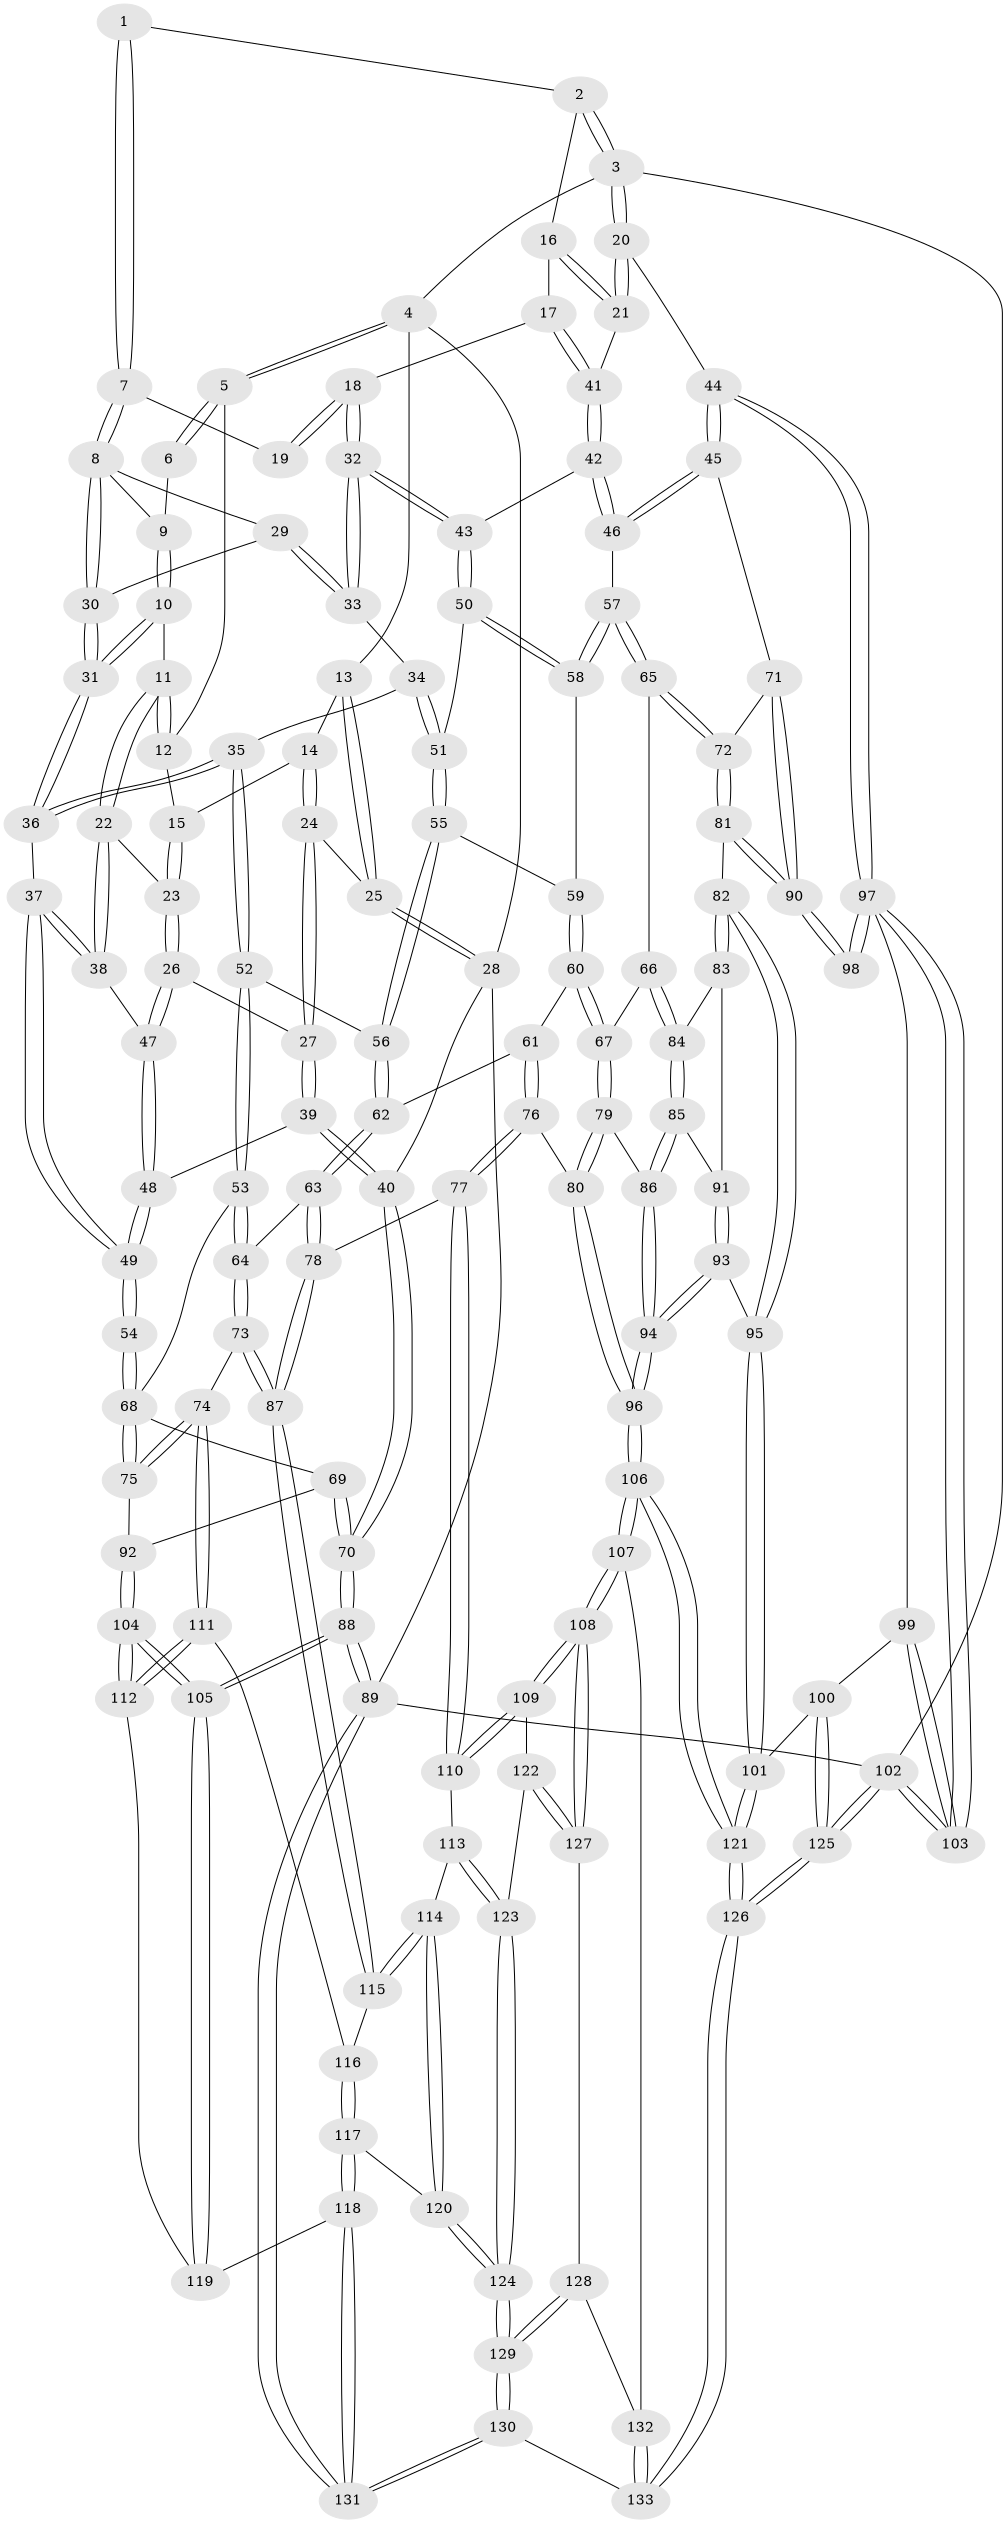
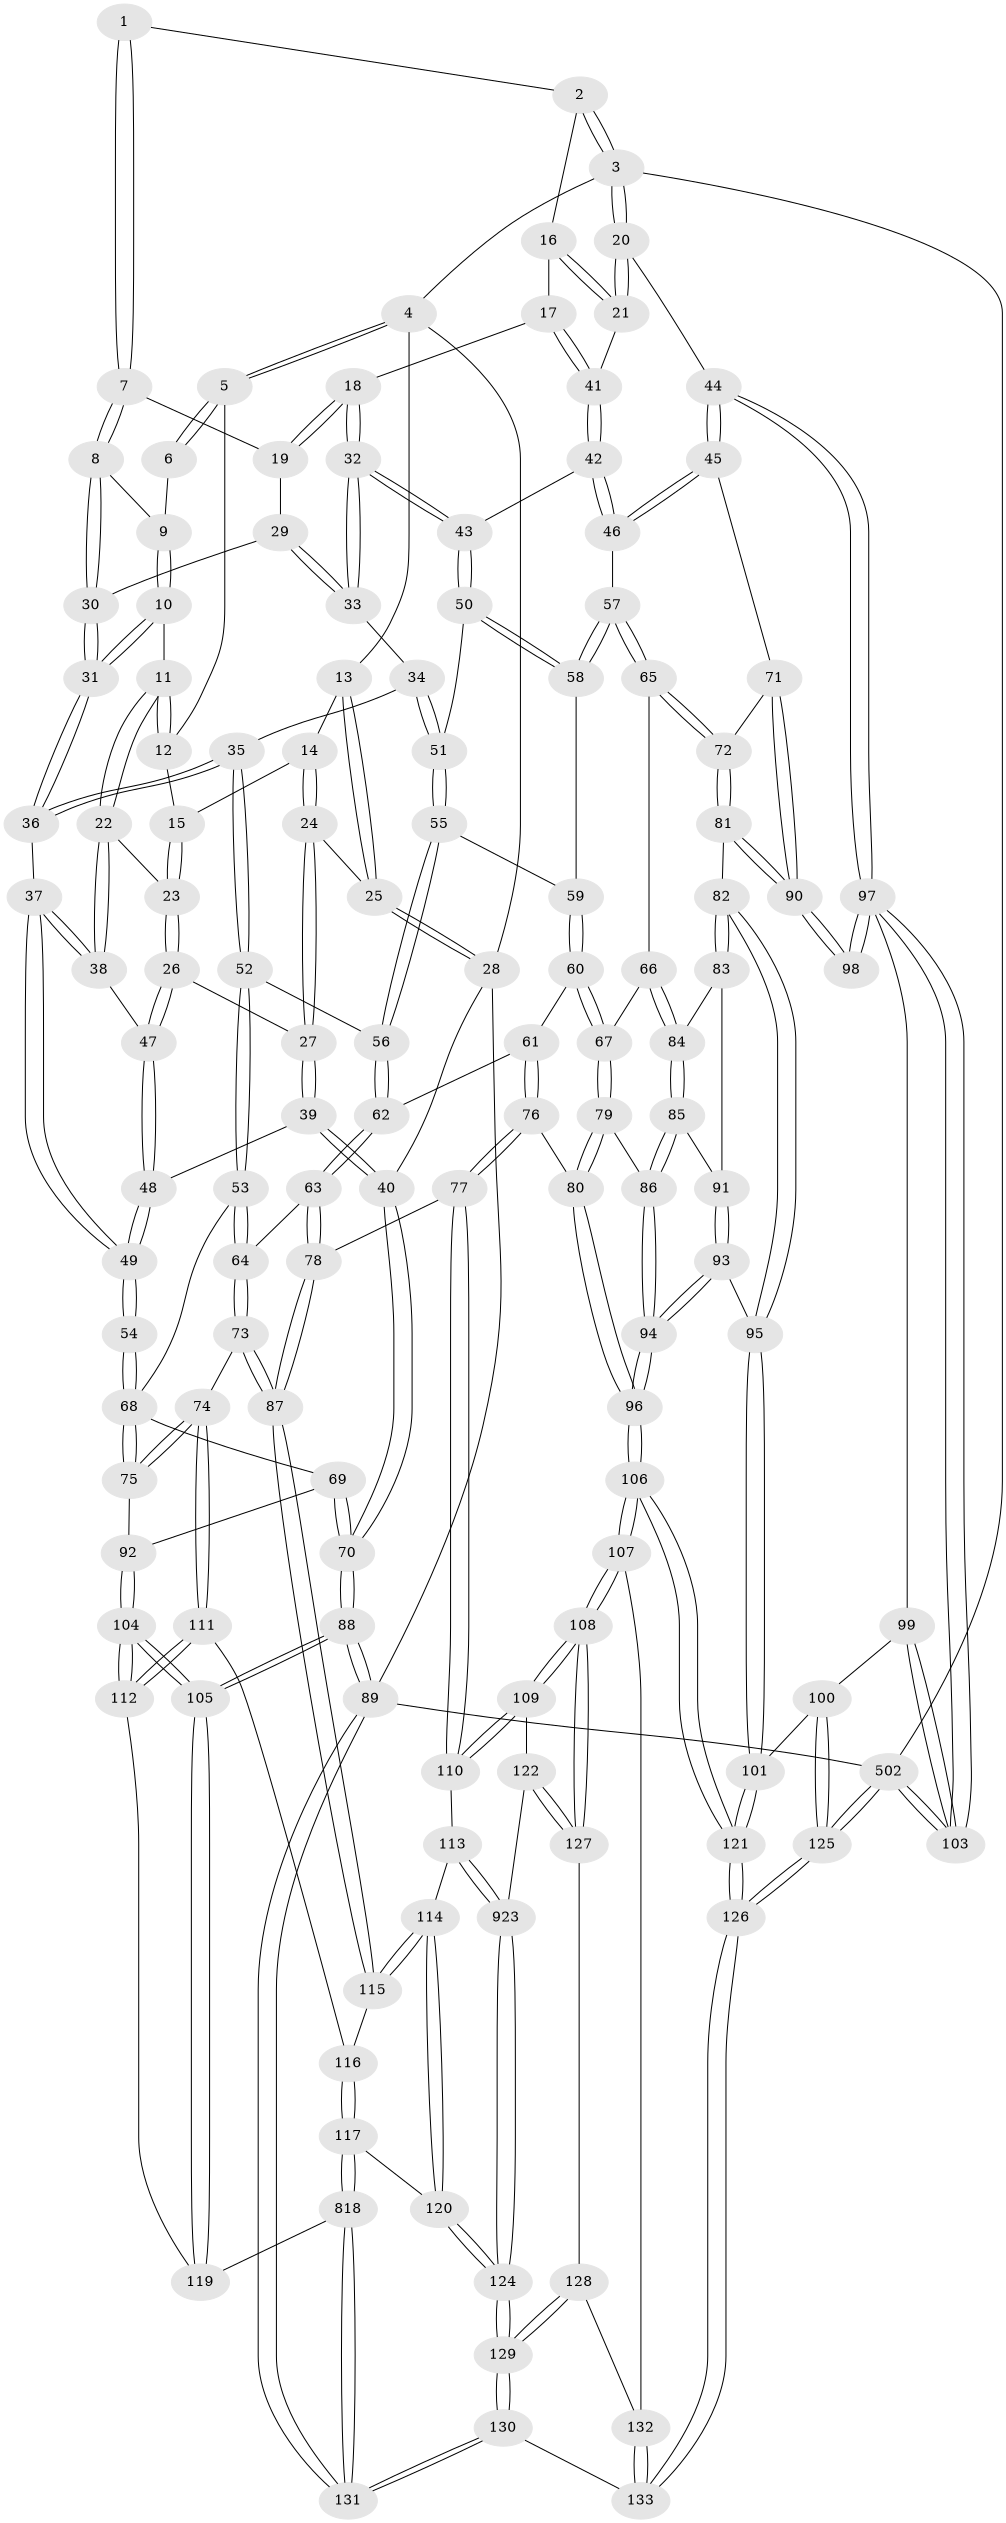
(186, 499) -> (280, 496)
(889, 1772) -> (889, 1772)
(506, 1918) -> (506, 1918)
(348, 2209) -> (348, 2209)
